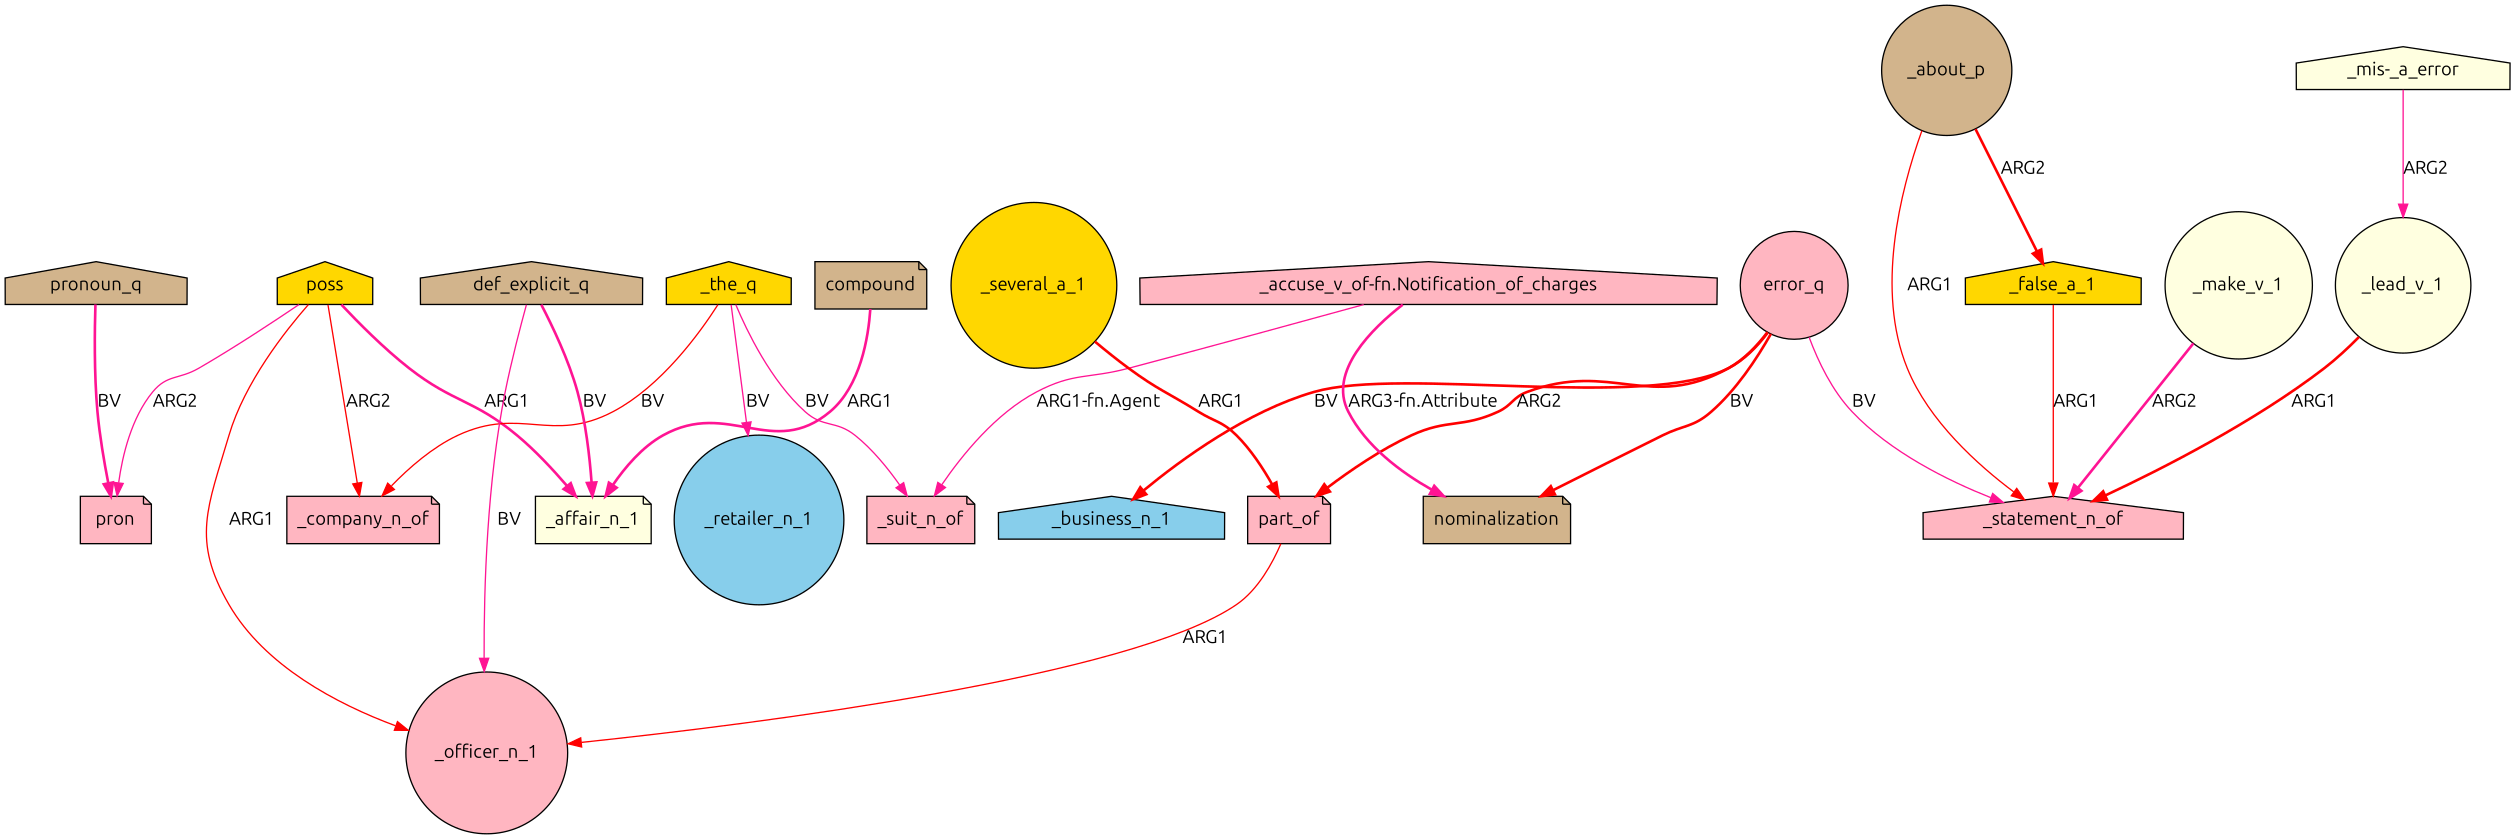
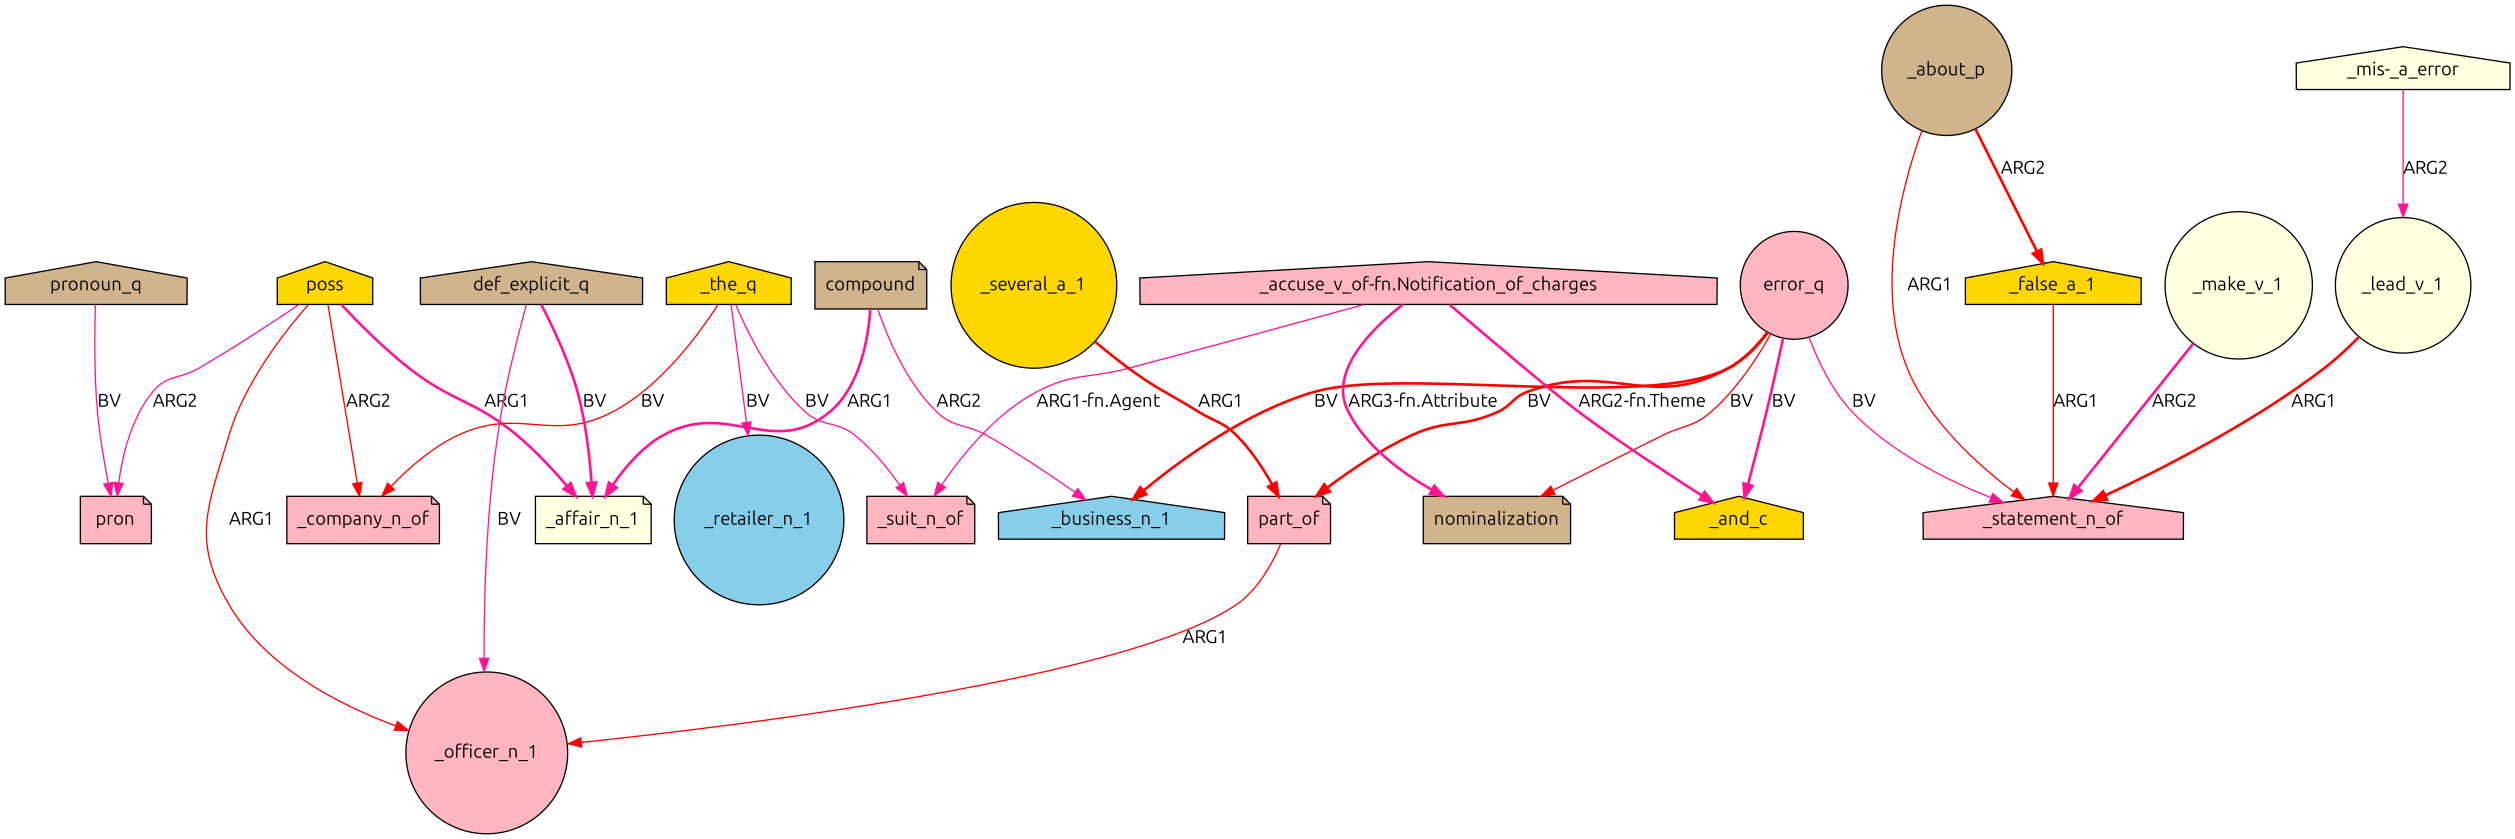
(96, 394) -> (96, 394)
(1540, 402) -> (1540, 402)
none -> (954, 423)
(1677, 429) -> (1677, 429)
none -> (1739, 520)
